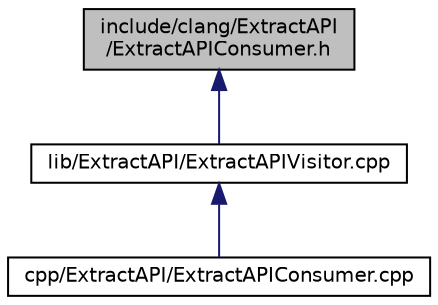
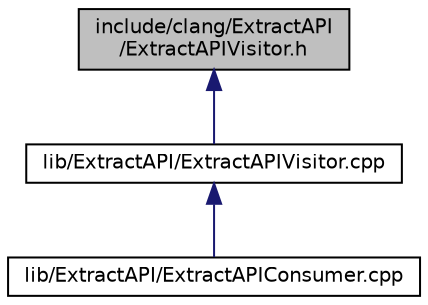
(219, 39) -> (214, 39)
(219, 277) -> (214, 277)
